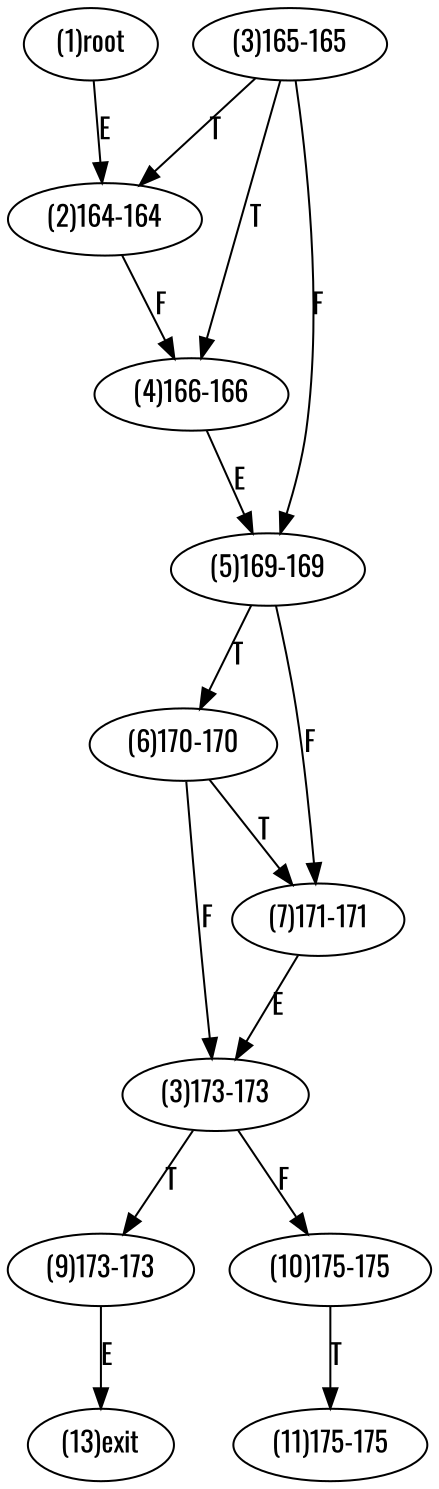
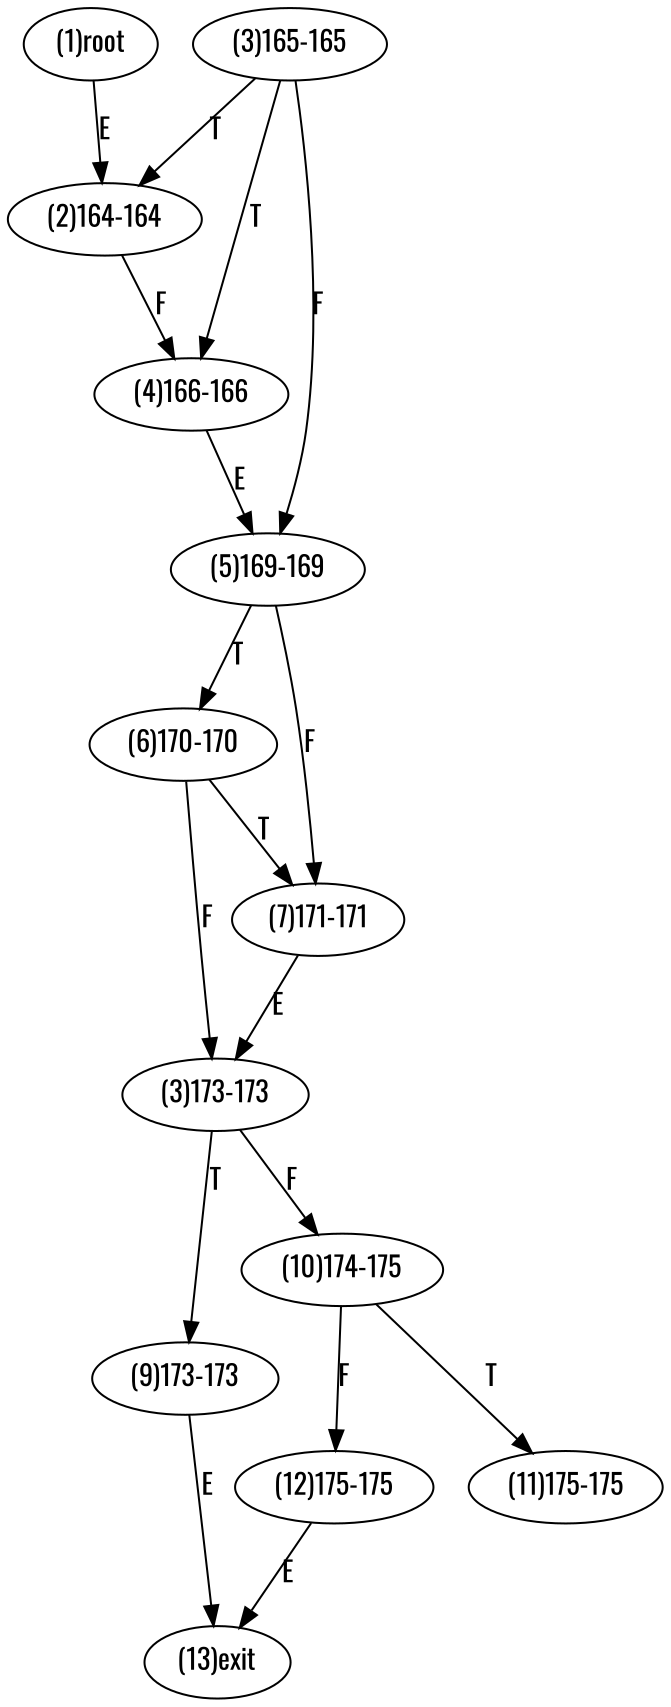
(330, 1270) -> (342, 1270)
none -> (334, 1487)
